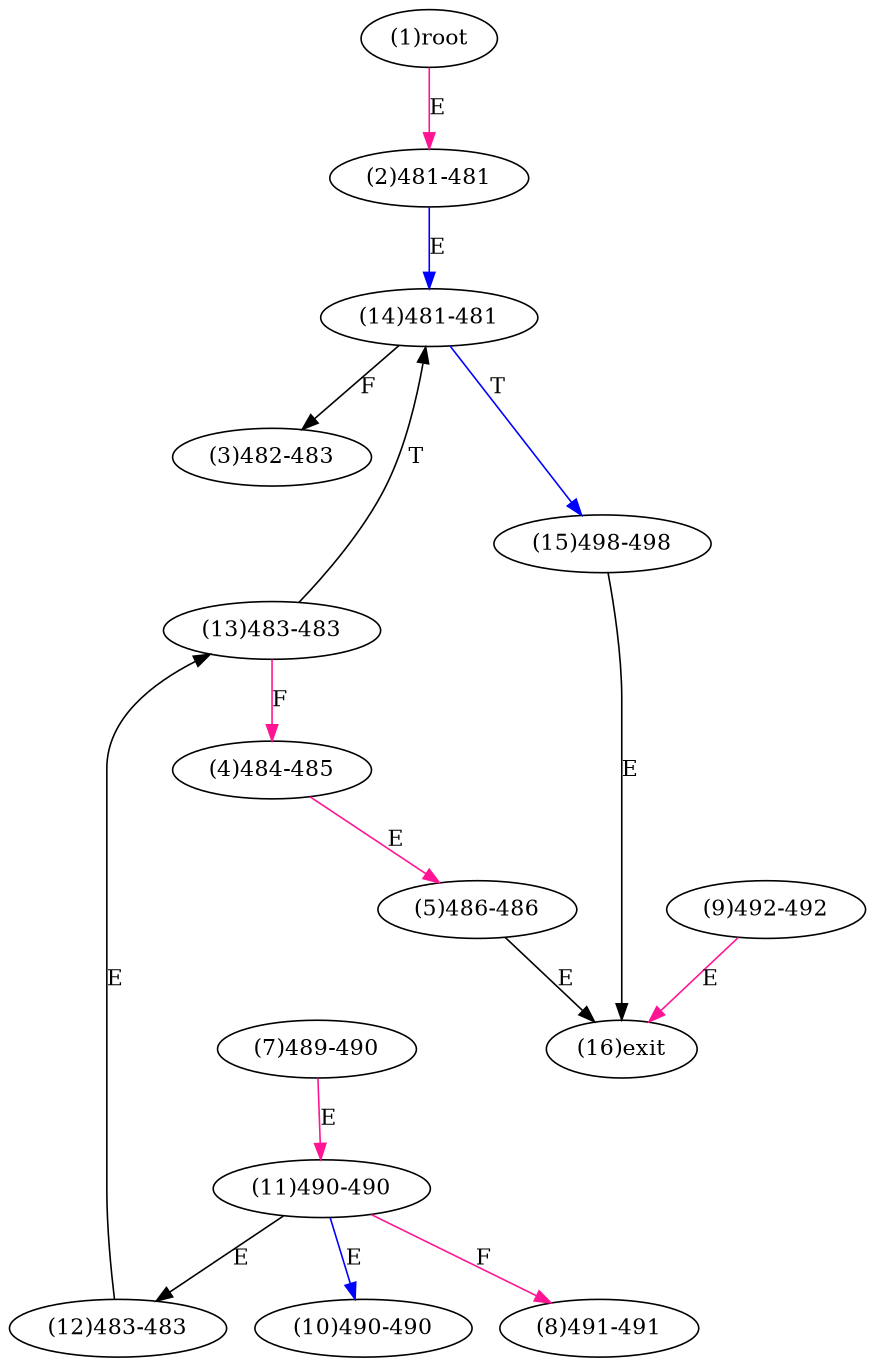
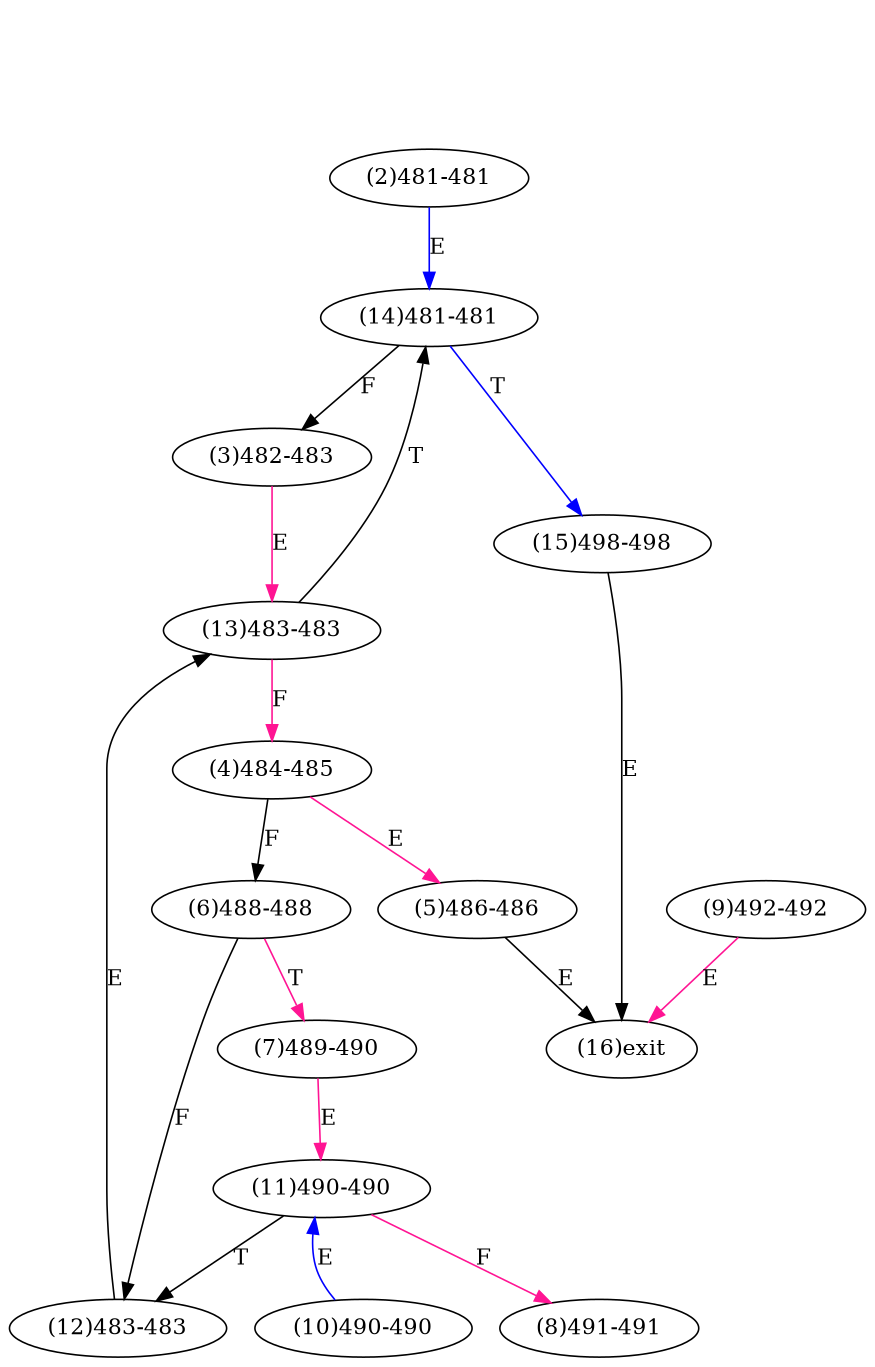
(429, 38) -> none
none -> (272, 535)
none -> (251, 910)
(340, 1251) -> (317, 1269)
(242, 1258) -> (242, 1258)
